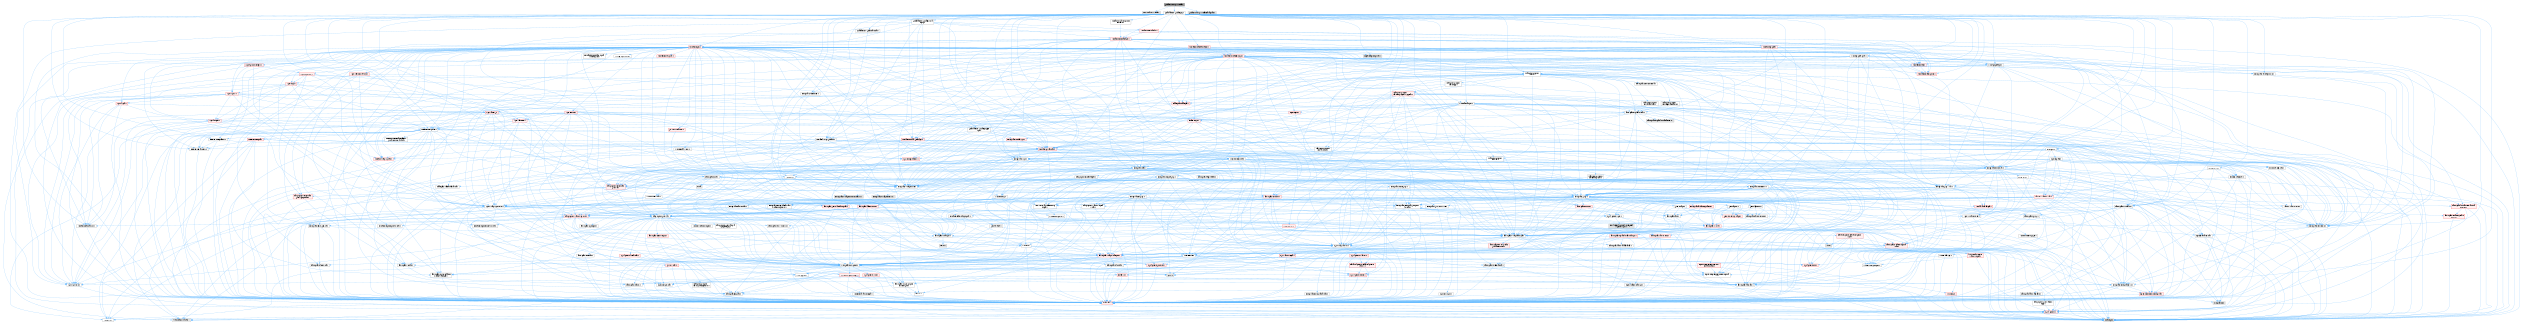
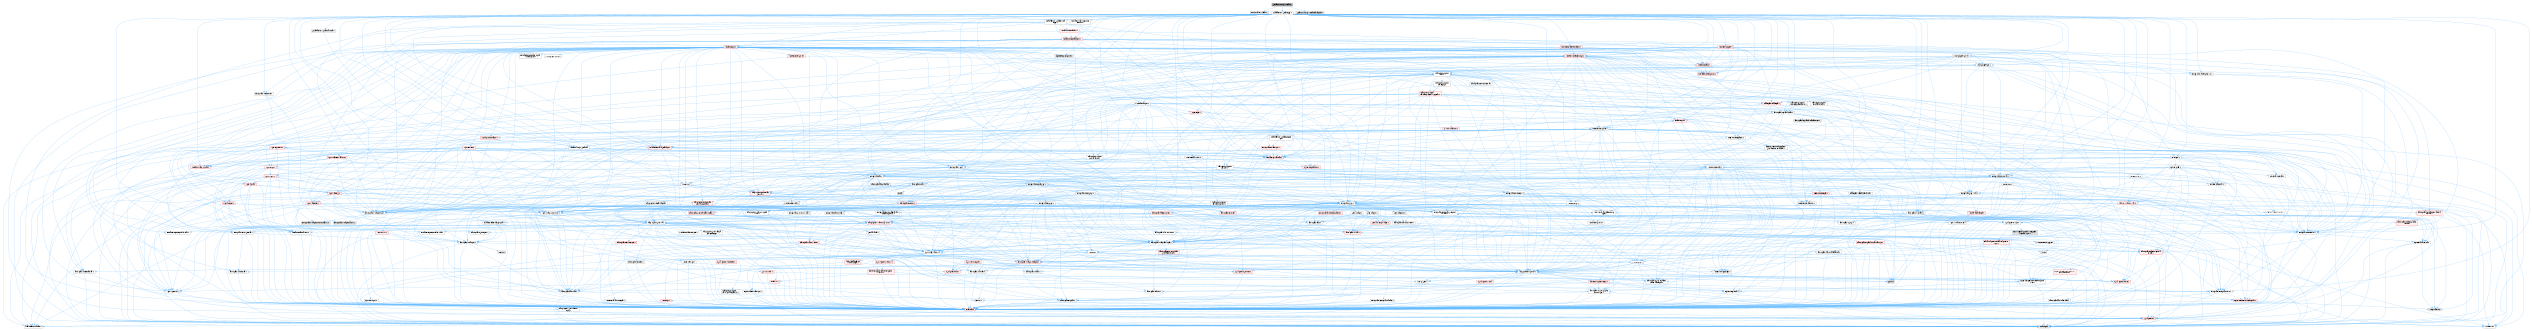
(308, 133) -> (1046, 134)
